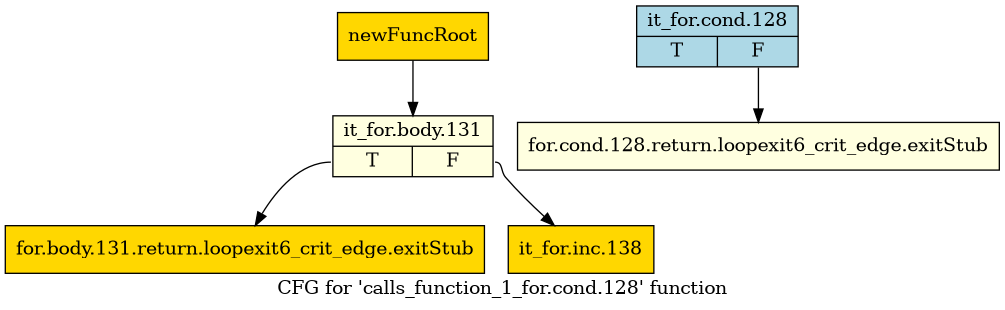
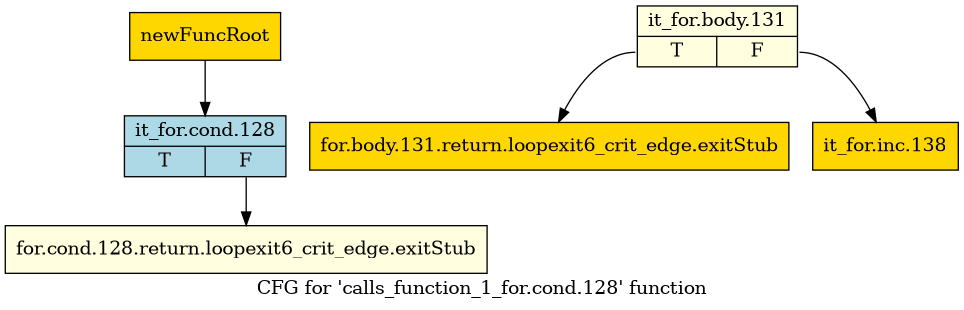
(413, 81) -> (205, 81)
